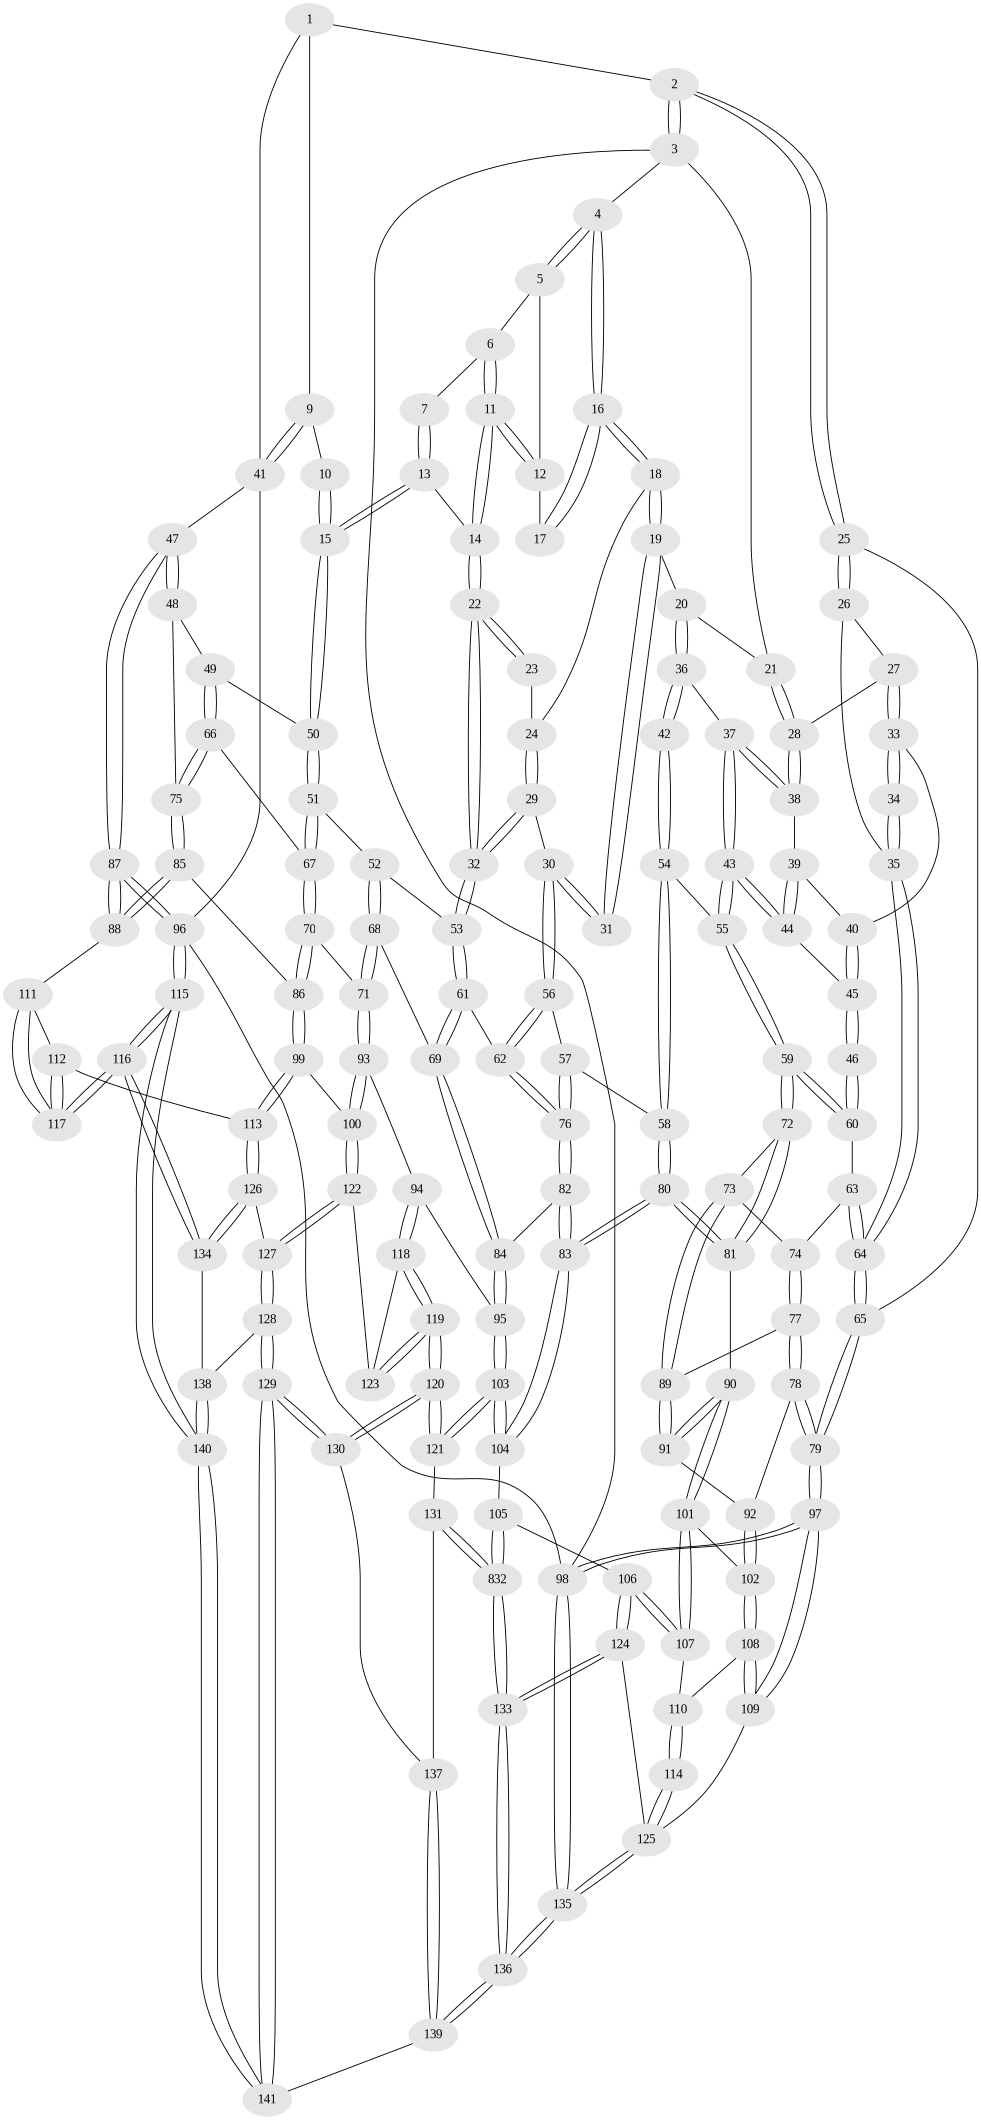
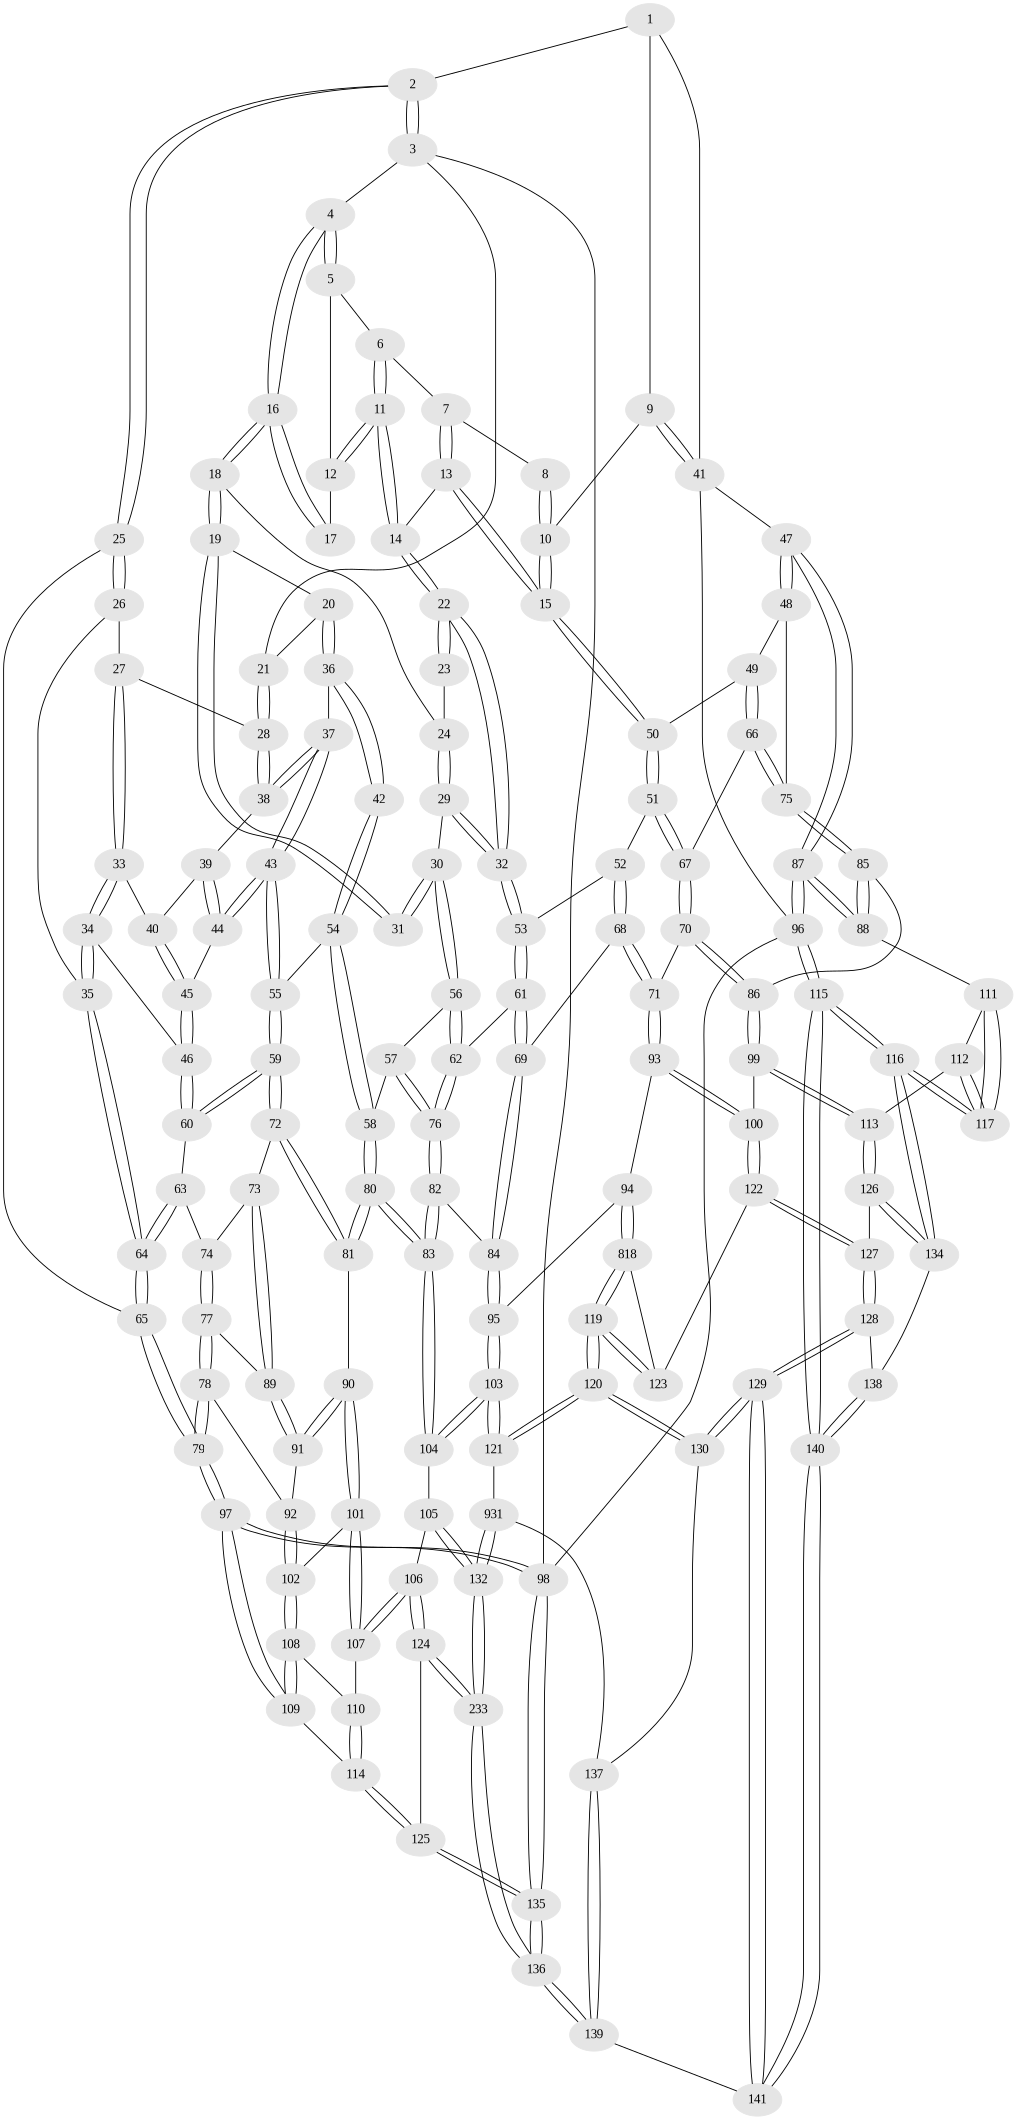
none -> (545, 475)
none -> (137, 995)
(401, 1255) -> (627, 1255)
(433, 1515) -> (494, 1515)
(497, 1580) -> (478, 1580)
(503, 1710) -> (478, 1710)
(712, 1784) -> (323, 1742)
